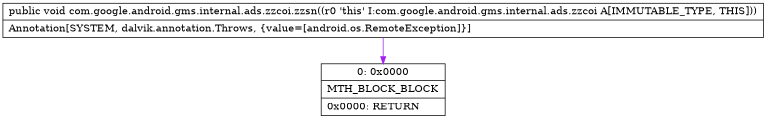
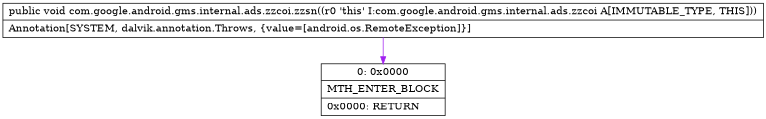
(383, 89) -> (383, 89)
